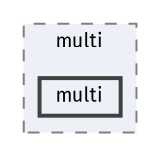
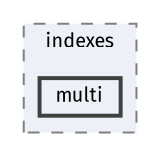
(80, 43) -> (80, 43)
